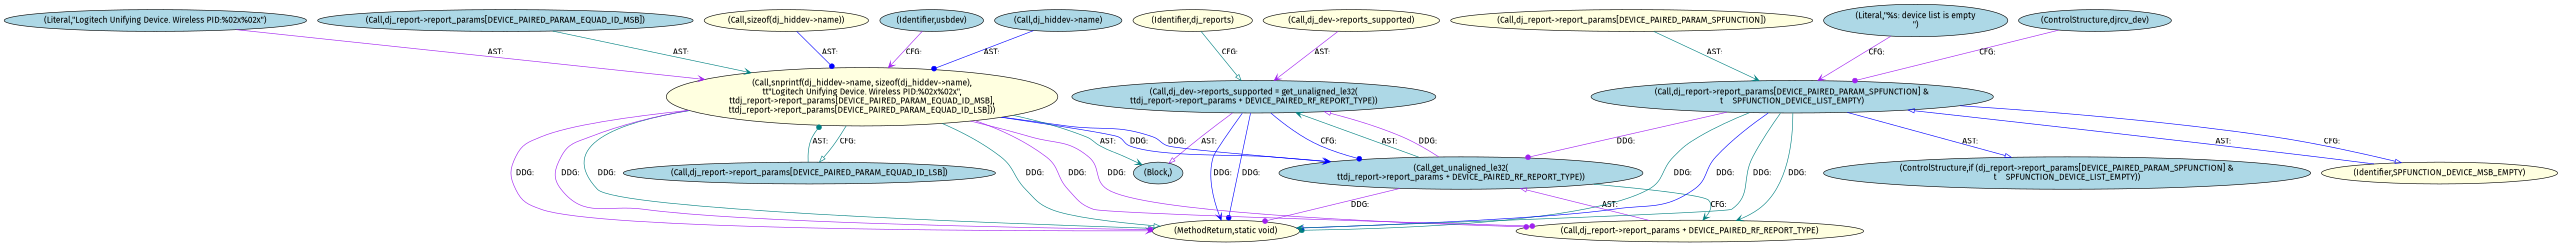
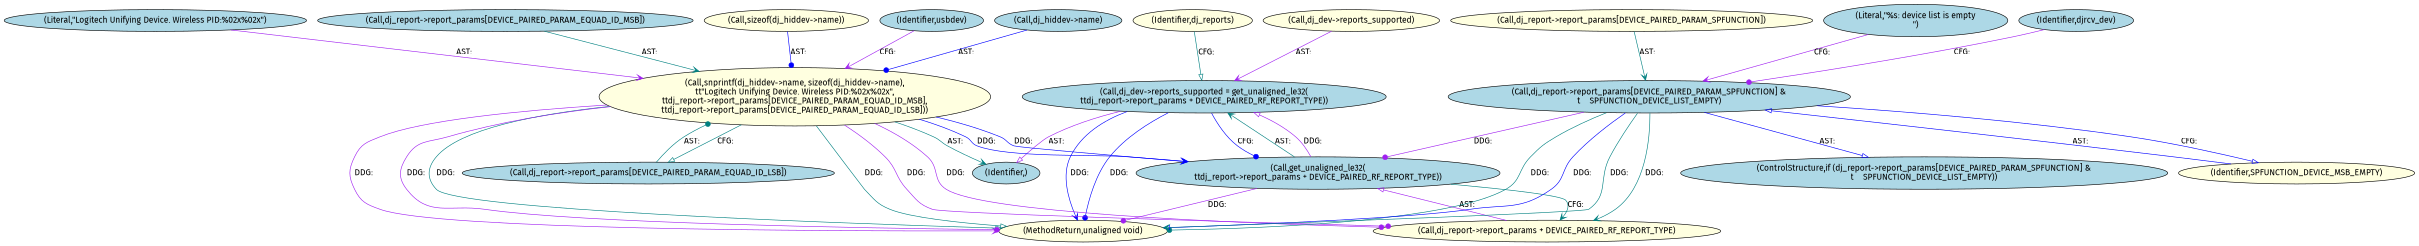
(2095, 21) -> (2076, 21)
(1158, 173) -> (1006, 173)
(1226, 231) -> (1083, 231)
